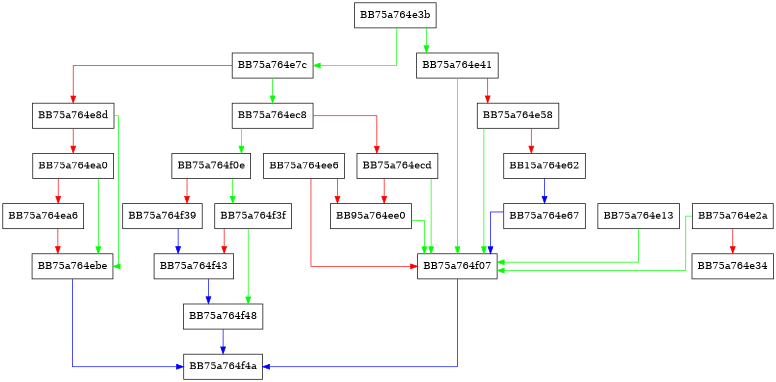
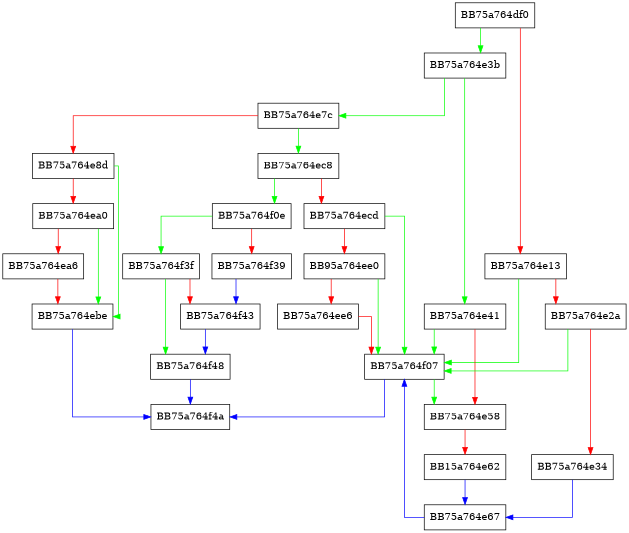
none -> (495, 15)
(337, 187) -> (331, 288)
(484, 188) -> (434, 388)
none -> (556, 288)
none -> (561, 517)
